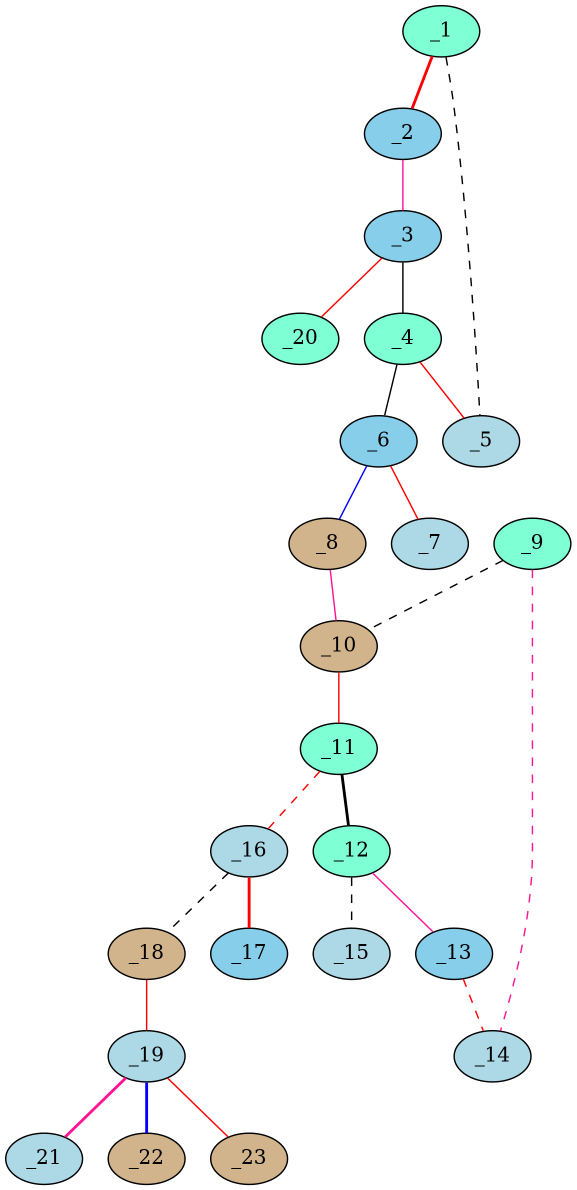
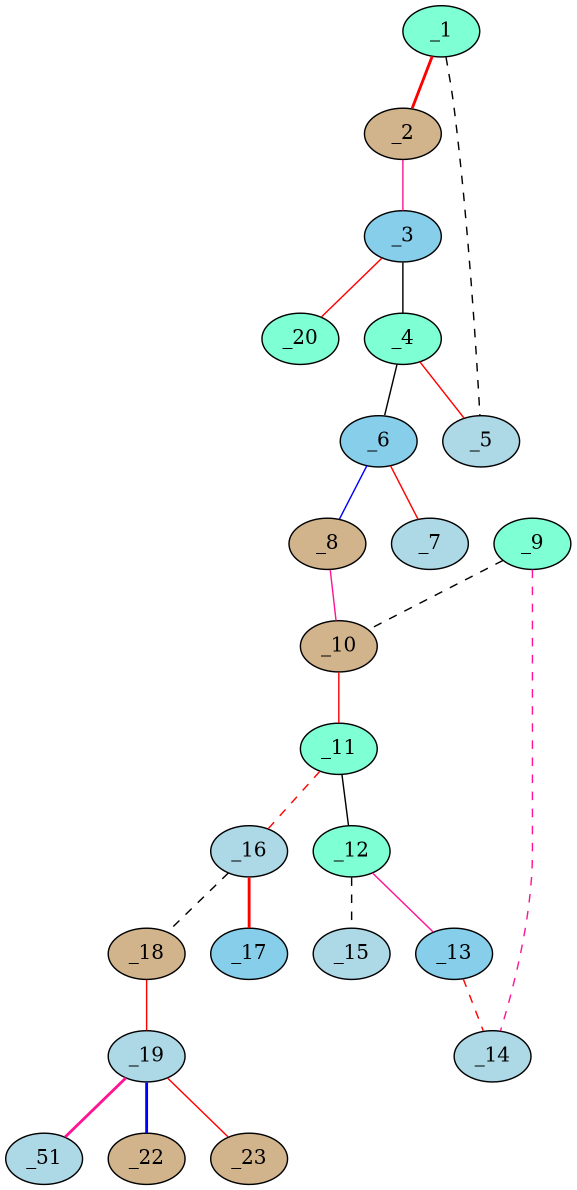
(403, 134) -> (403, 134)
(345, 800) -> (345, 800)
(44, 1159) -> (44, 1159)
